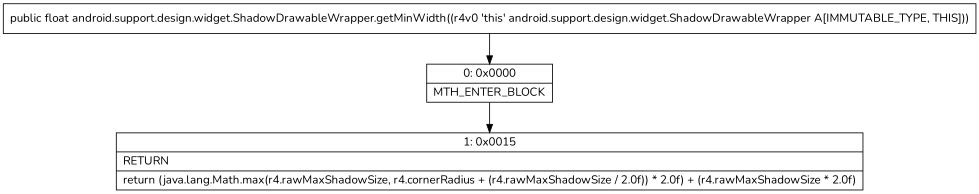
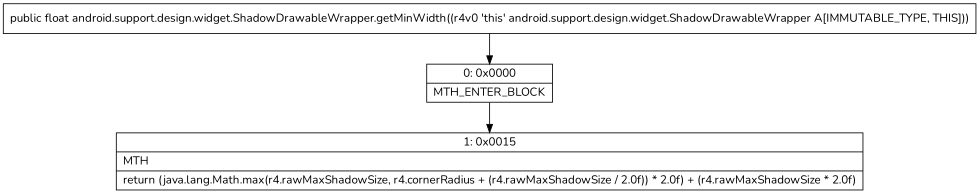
(146, 161) -> (136, 161)
